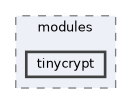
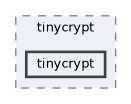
(66, 28) -> (66, 28)
